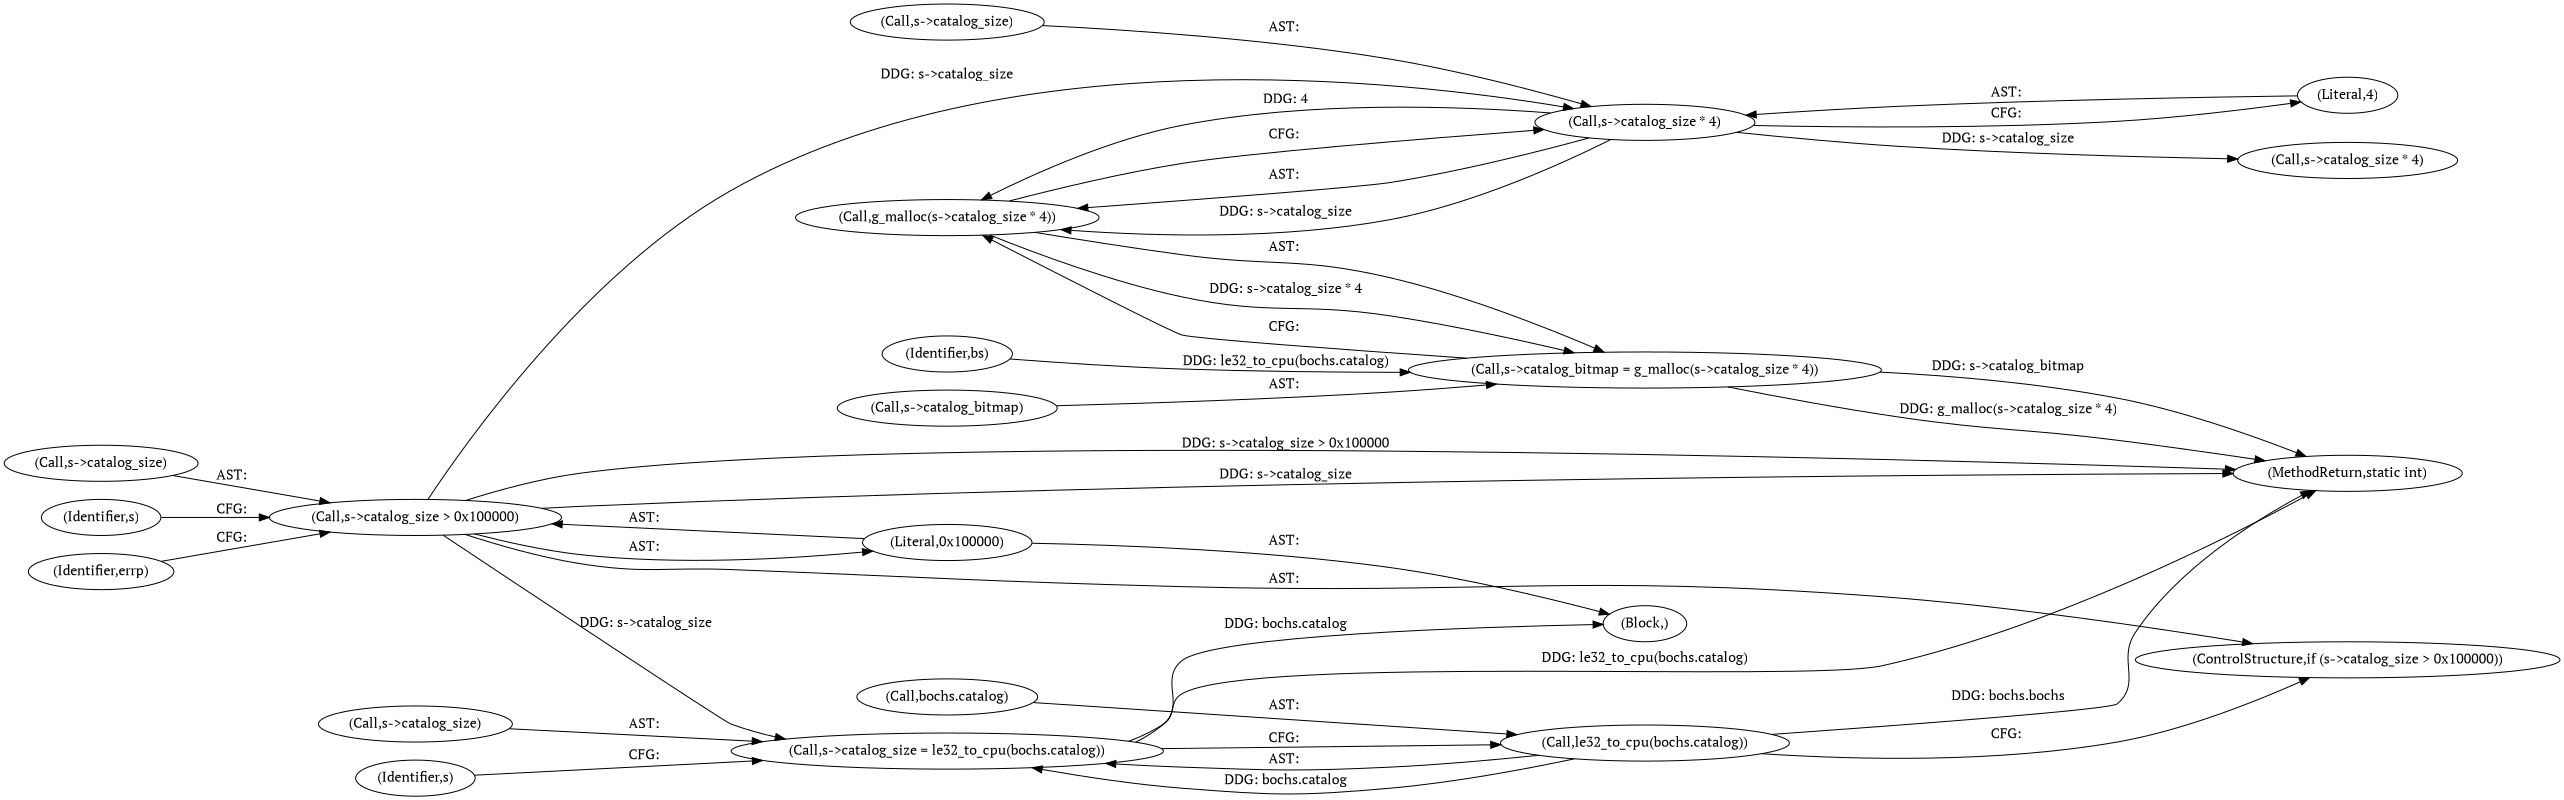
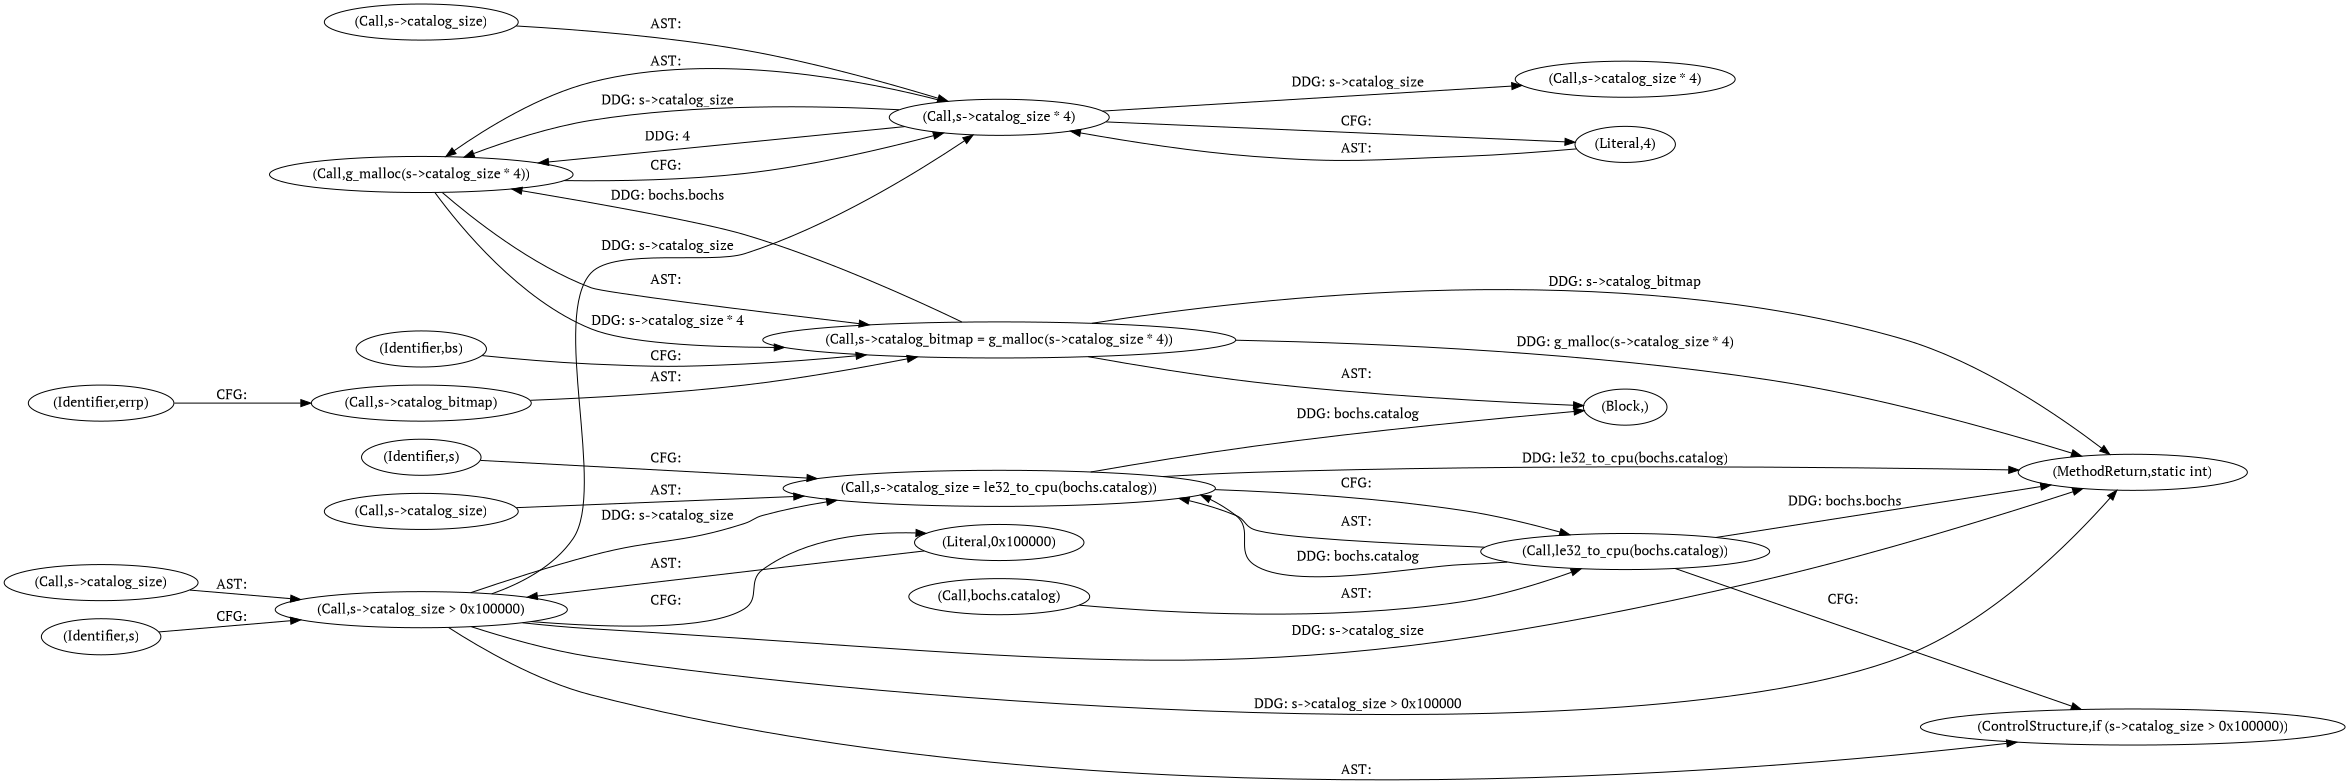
(1286, 327) -> (668, 196)
(1286, 362) -> (668, 356)
(646, 547) -> (668, 601)
(240, 548) -> (238, 403)
(1318, 559) -> (1330, 390)
